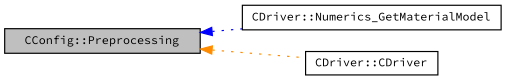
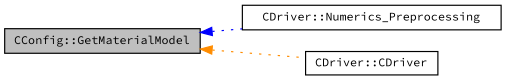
(372, 18) -> (372, 18)
(102, 41) -> (102, 41)
